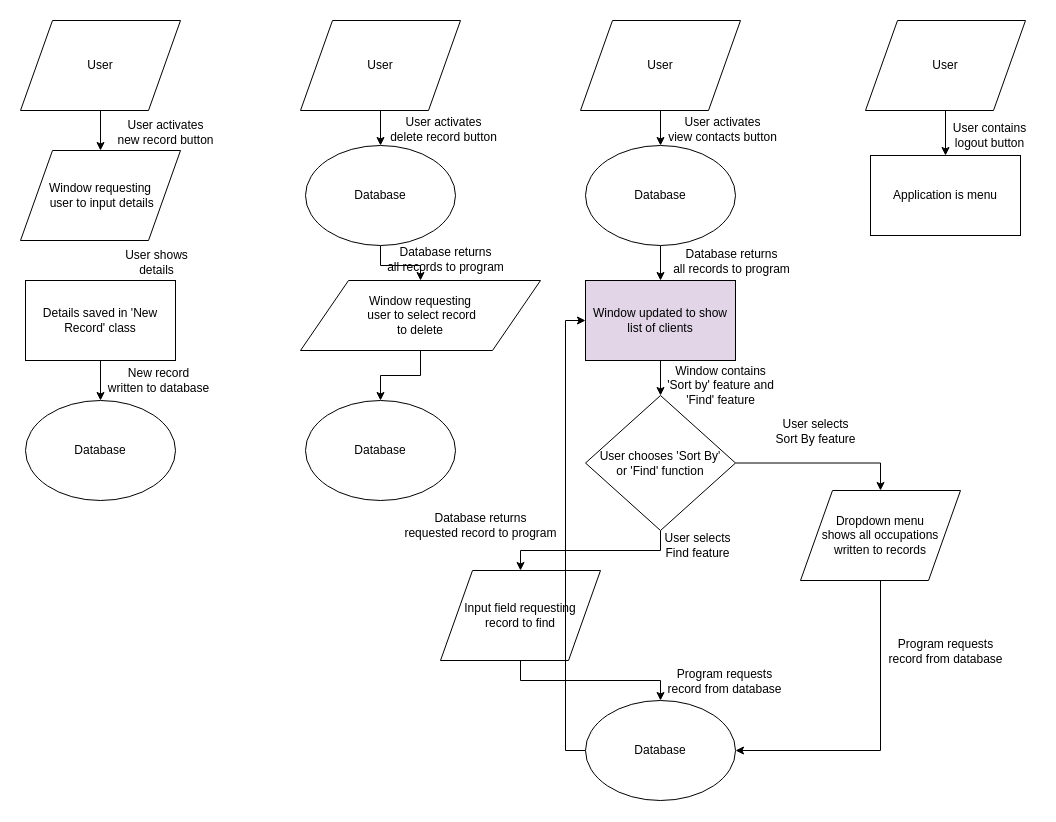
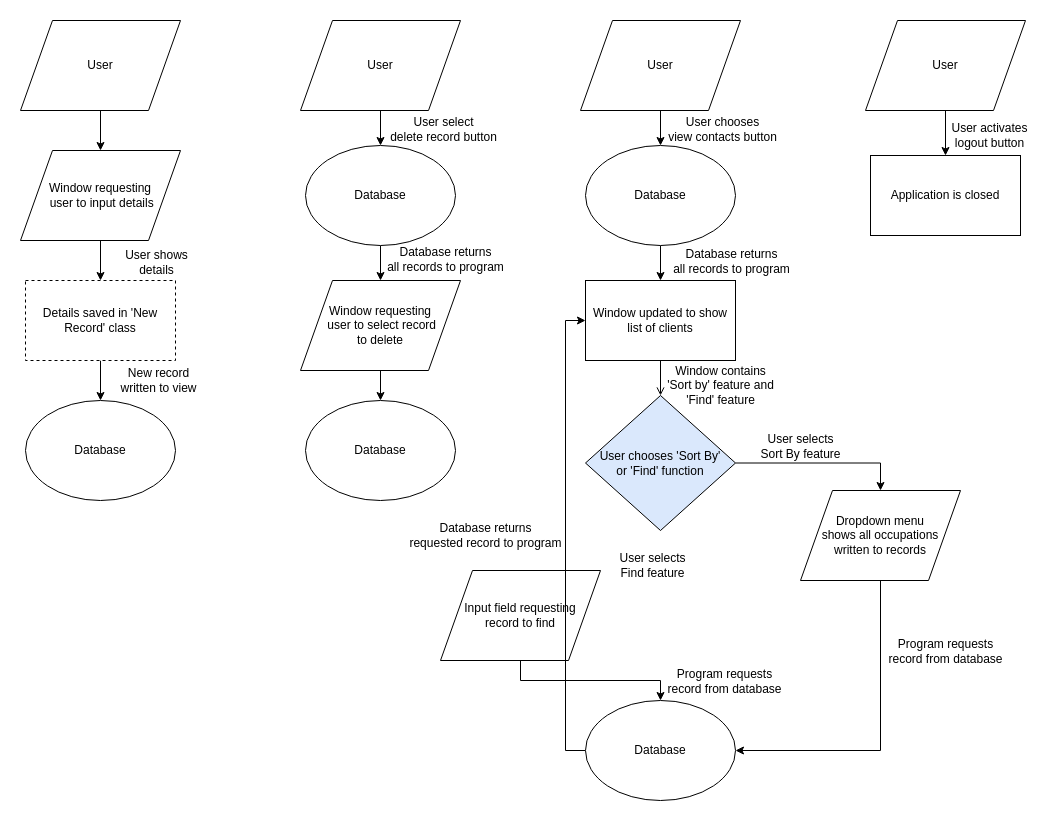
(444, 130) -> (444, 130)
(723, 130) -> (723, 130)
(166, 133) -> none
(990, 136) -> (990, 136)
(946, 196) -> (946, 196)
none -> (101, 257)
(421, 316) -> (381, 326)
(101, 321) -> (101, 321)
(661, 321) -> (661, 321)
(159, 381) -> (159, 381)
(661, 387) -> (661, 389)
(816, 432) -> (801, 447)
(661, 463) -> (661, 463)
(481, 526) -> (486, 536)
(698, 546) -> (653, 566)
(595, 551) -> none
